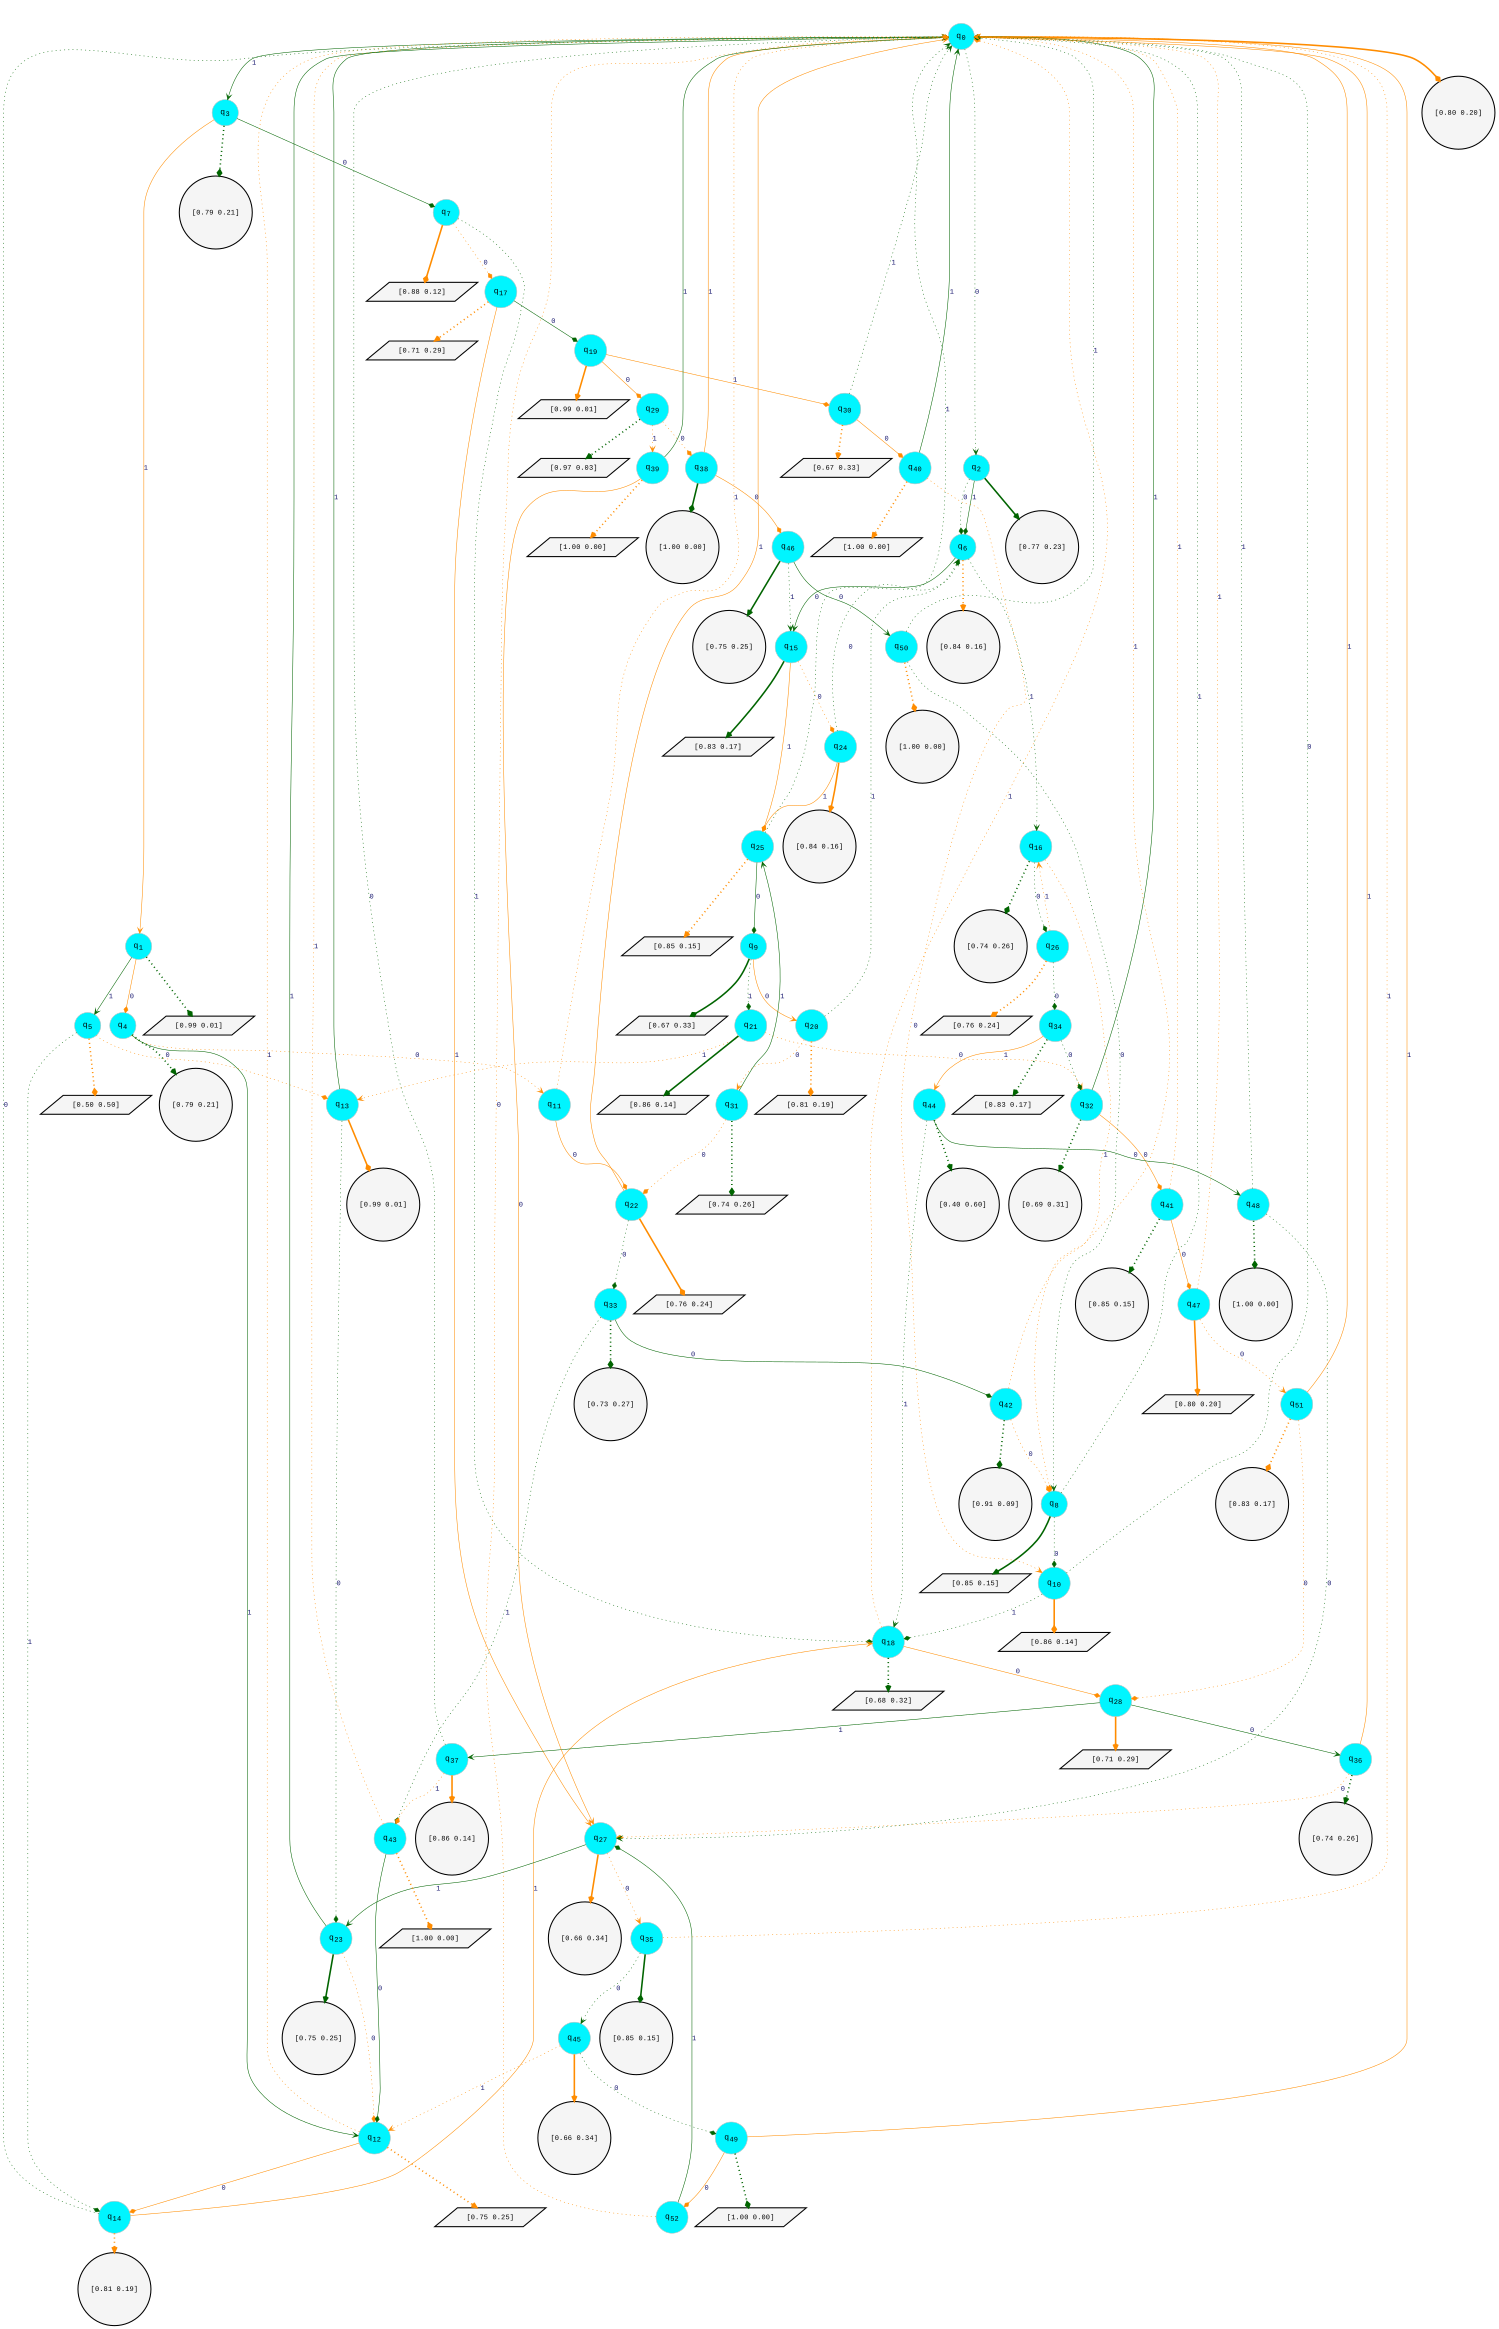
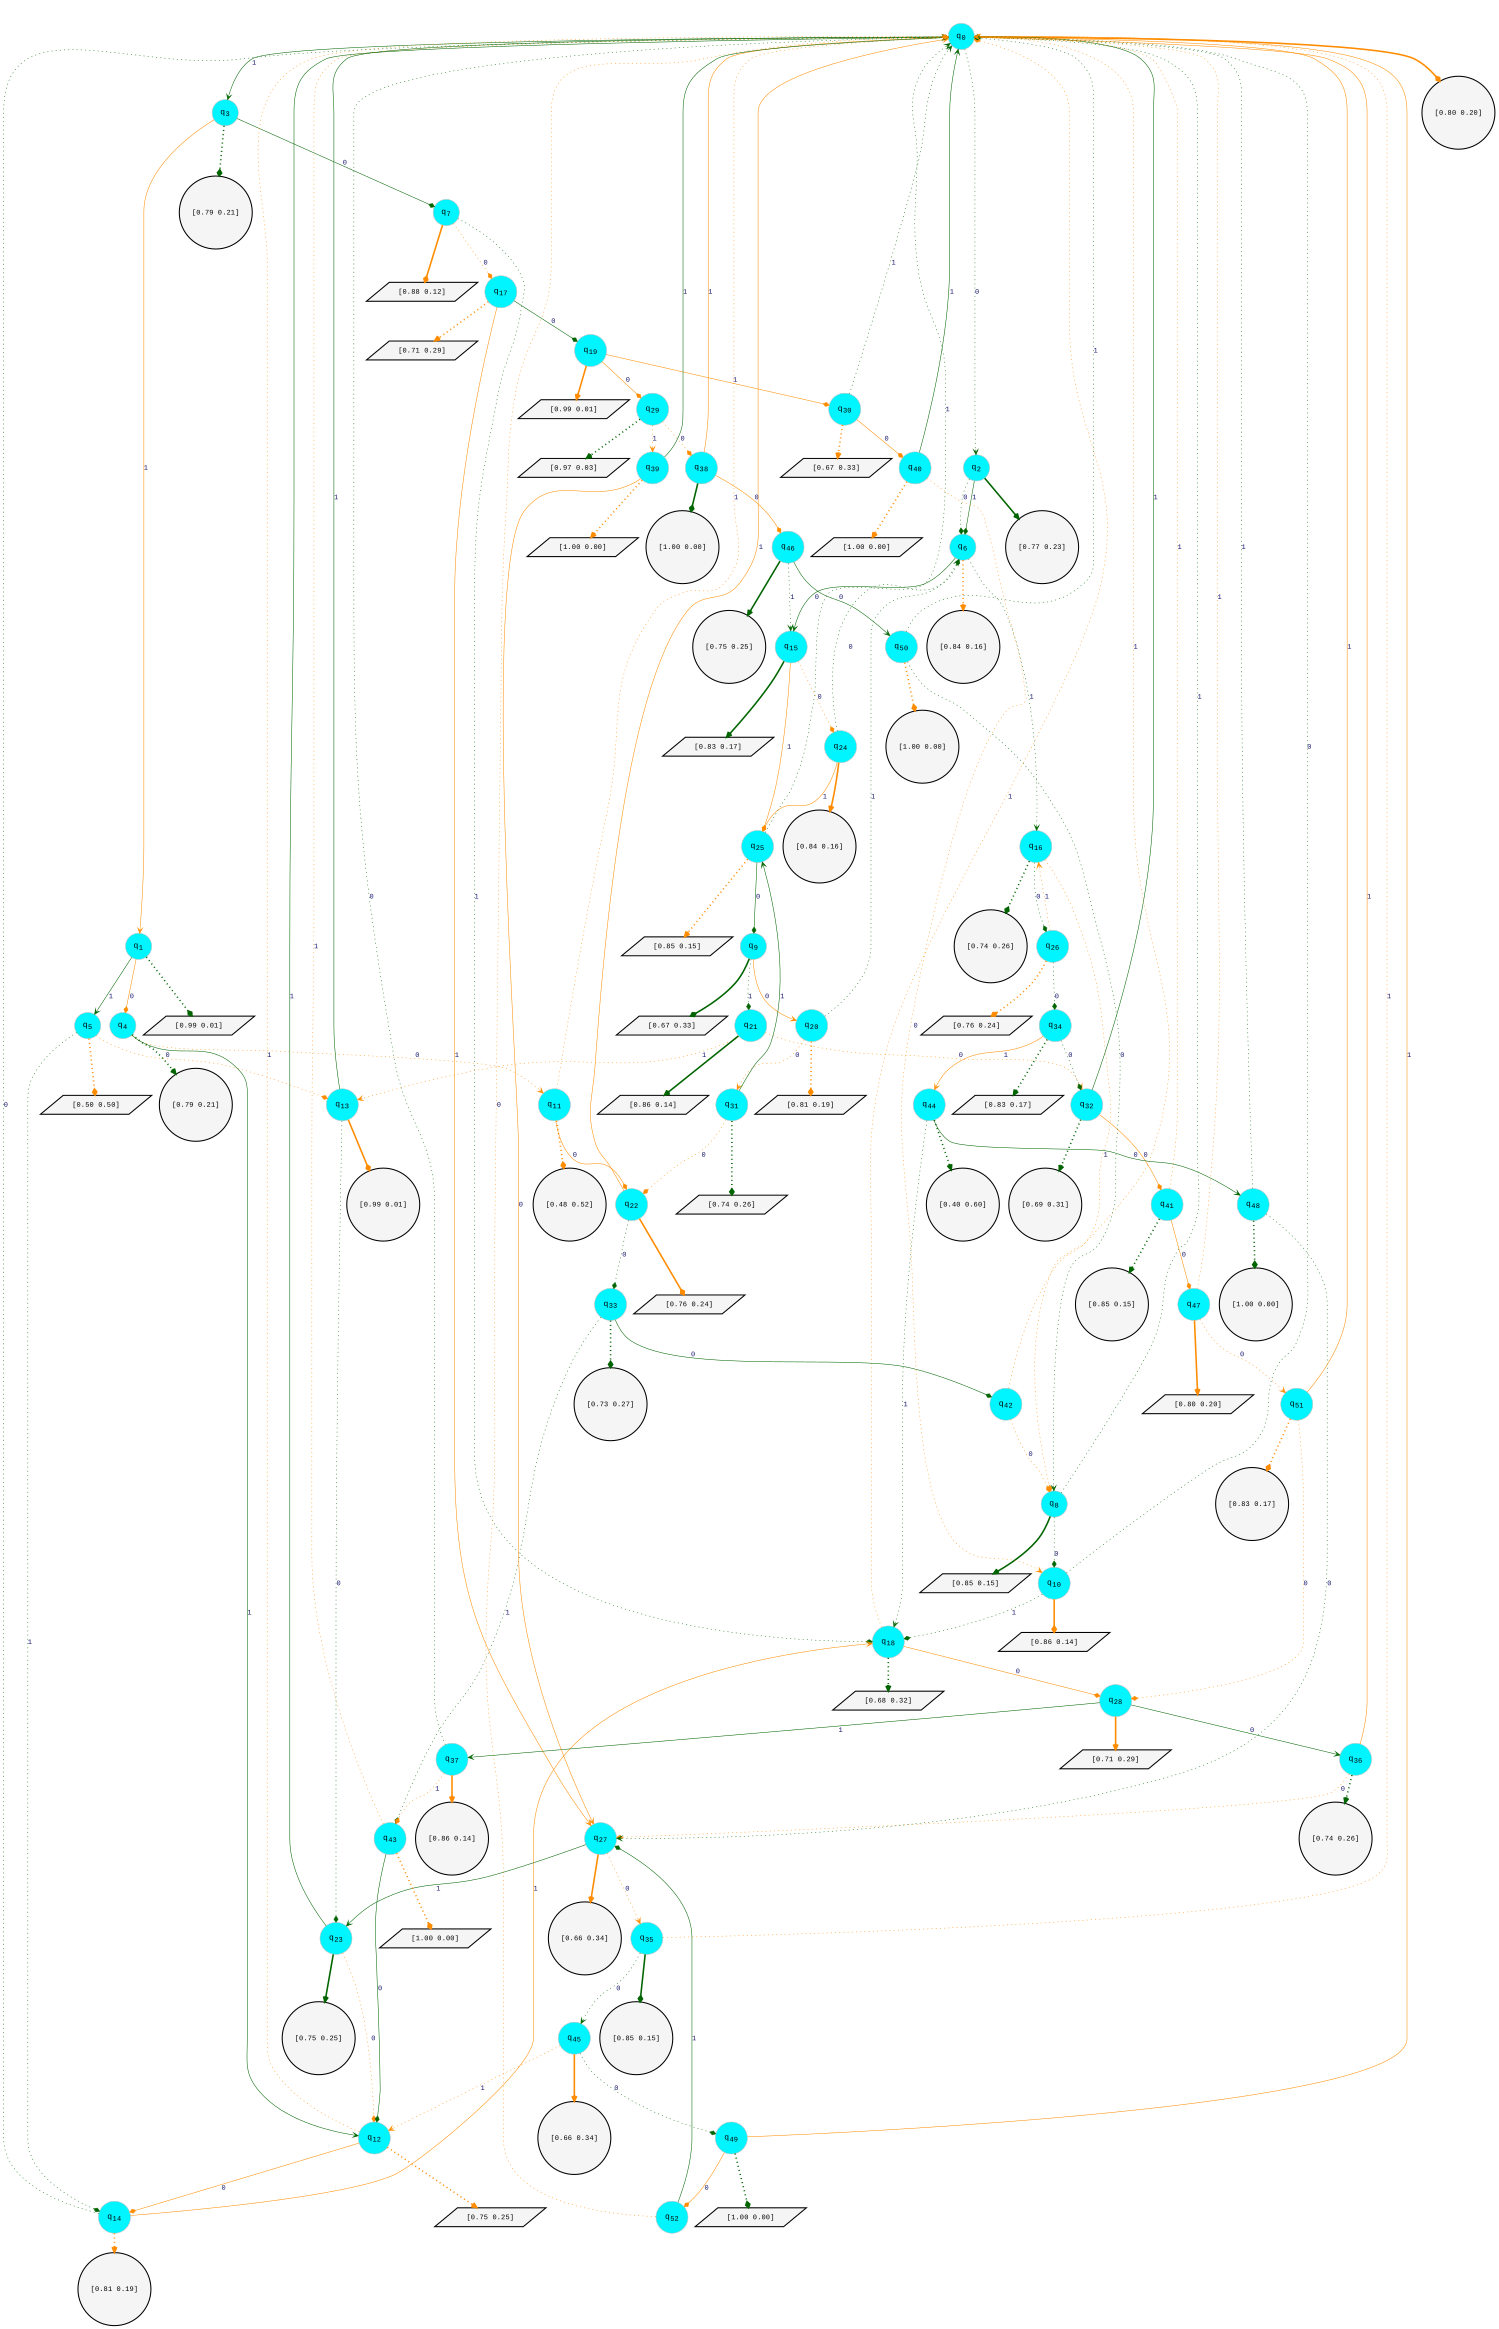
none -> (570, 1205)
(995, 1504) -> none
